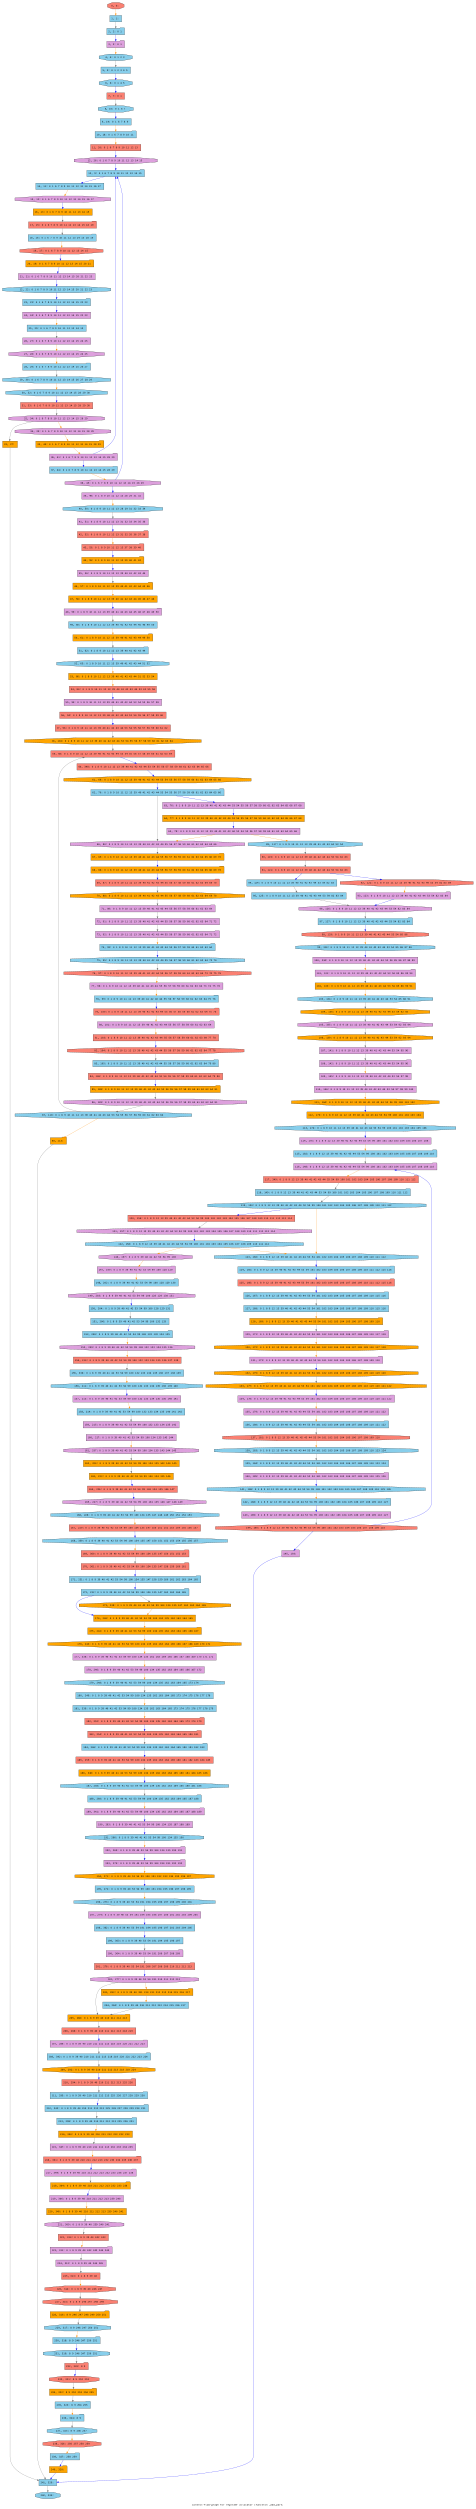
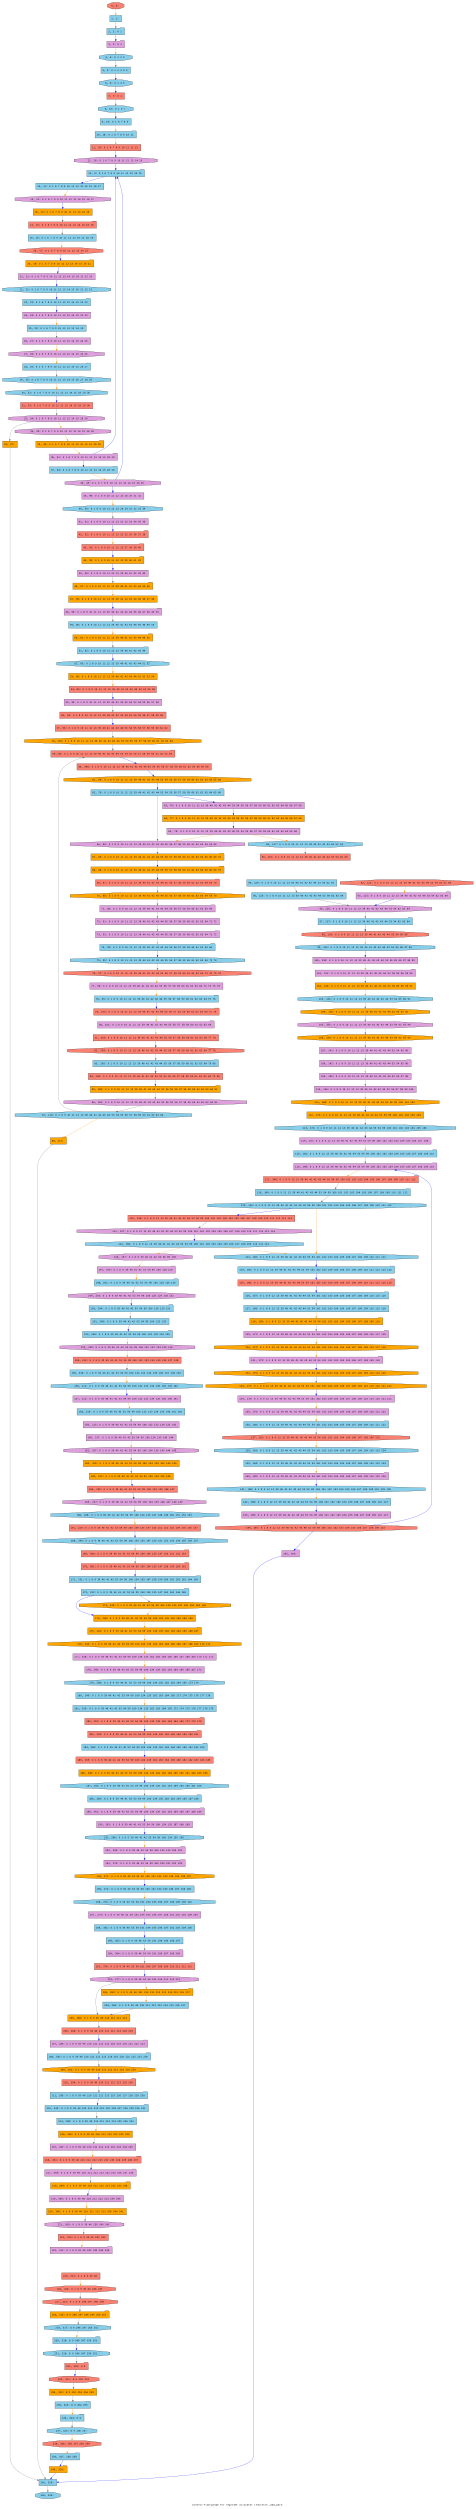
(305, 870) -> none
(81, 2263) -> none
